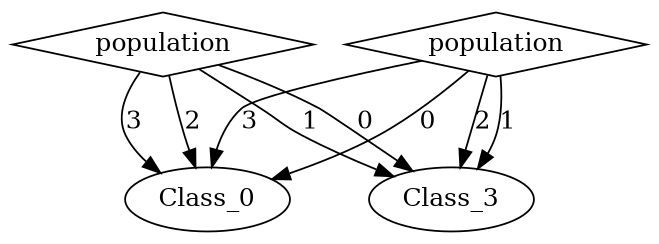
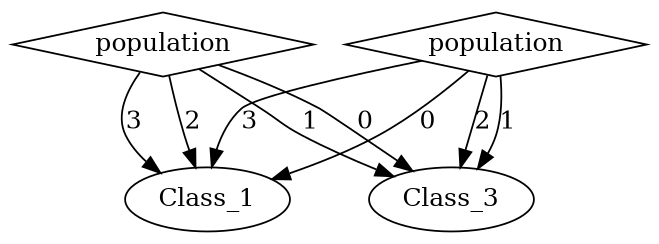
(208, 199) -> (208, 199)
